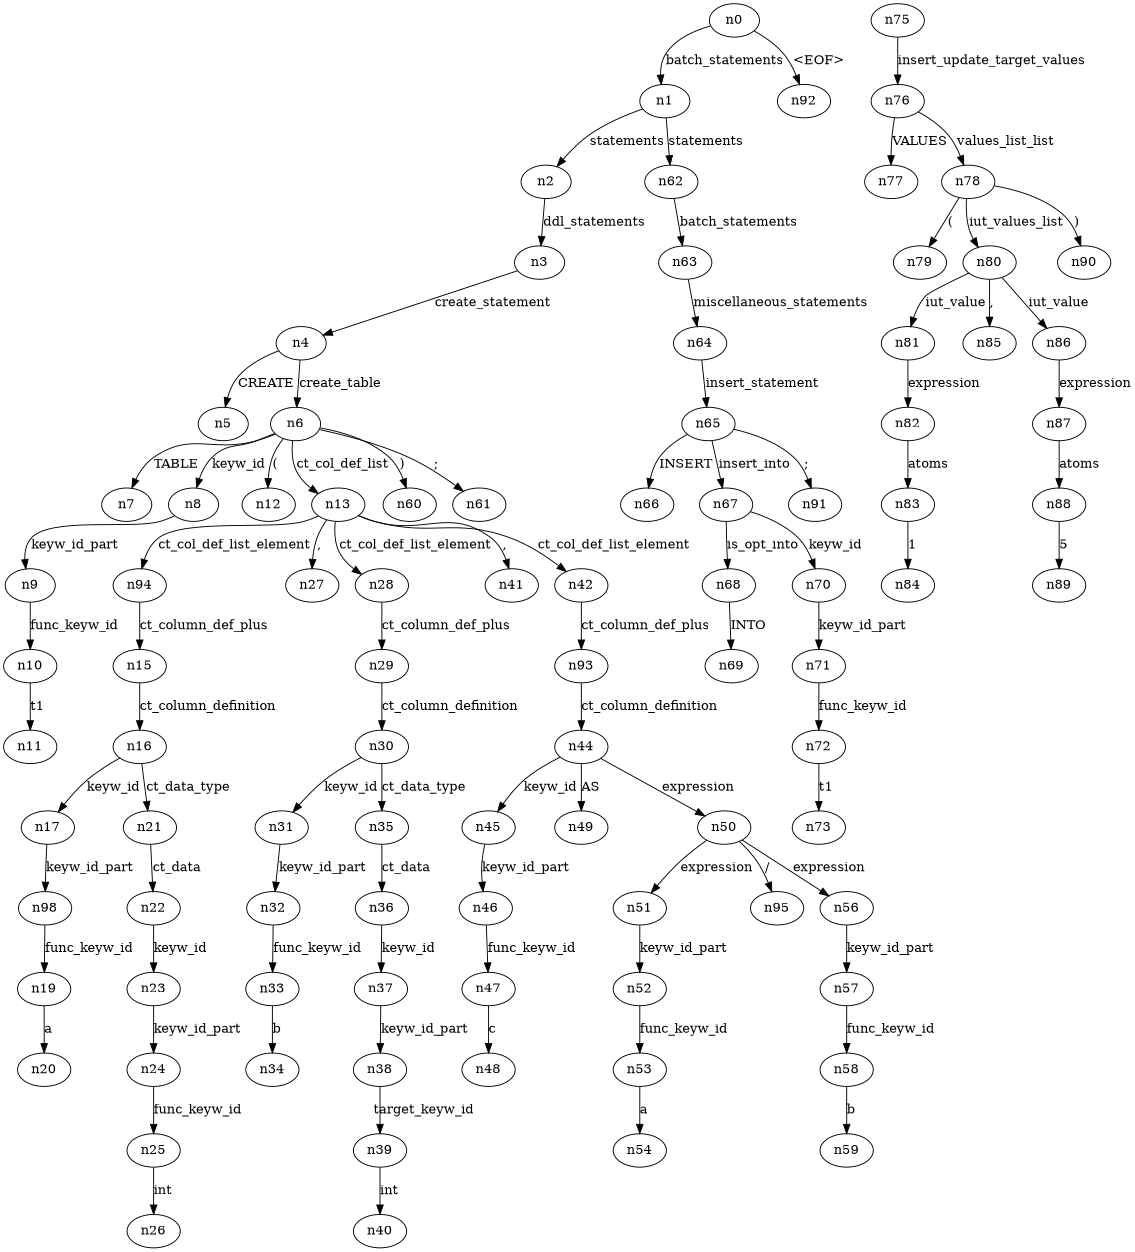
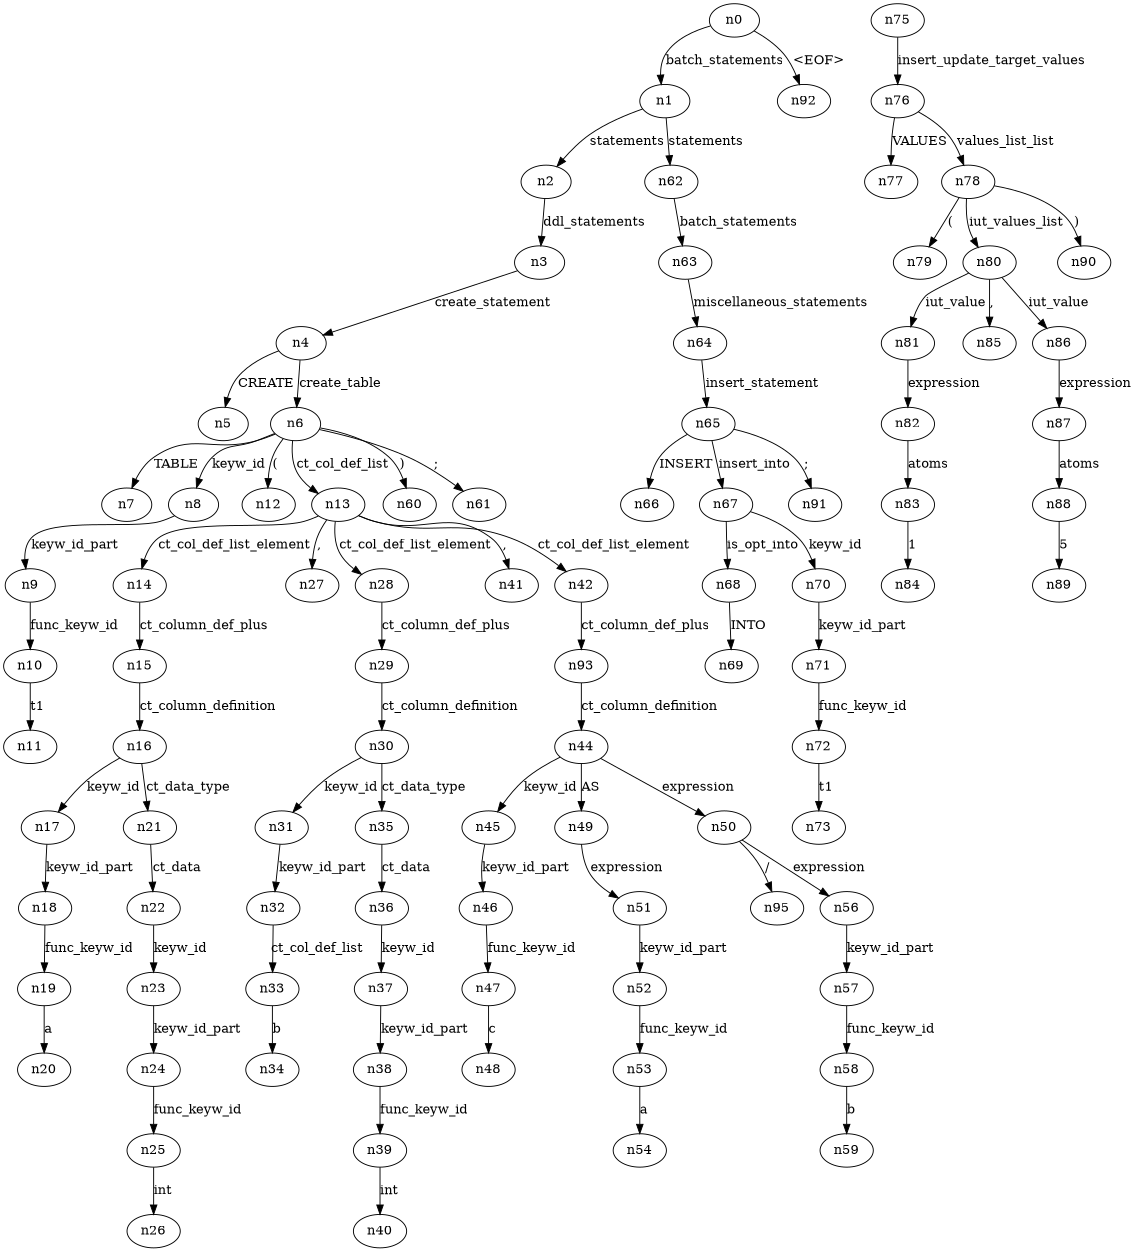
(140, 585) -> (140, 585)
(680, 861) -> (589, 873)
(45, 908) -> (45, 908)
(317, 949) -> (317, 949)
(424, 1110) -> (424, 1110)
